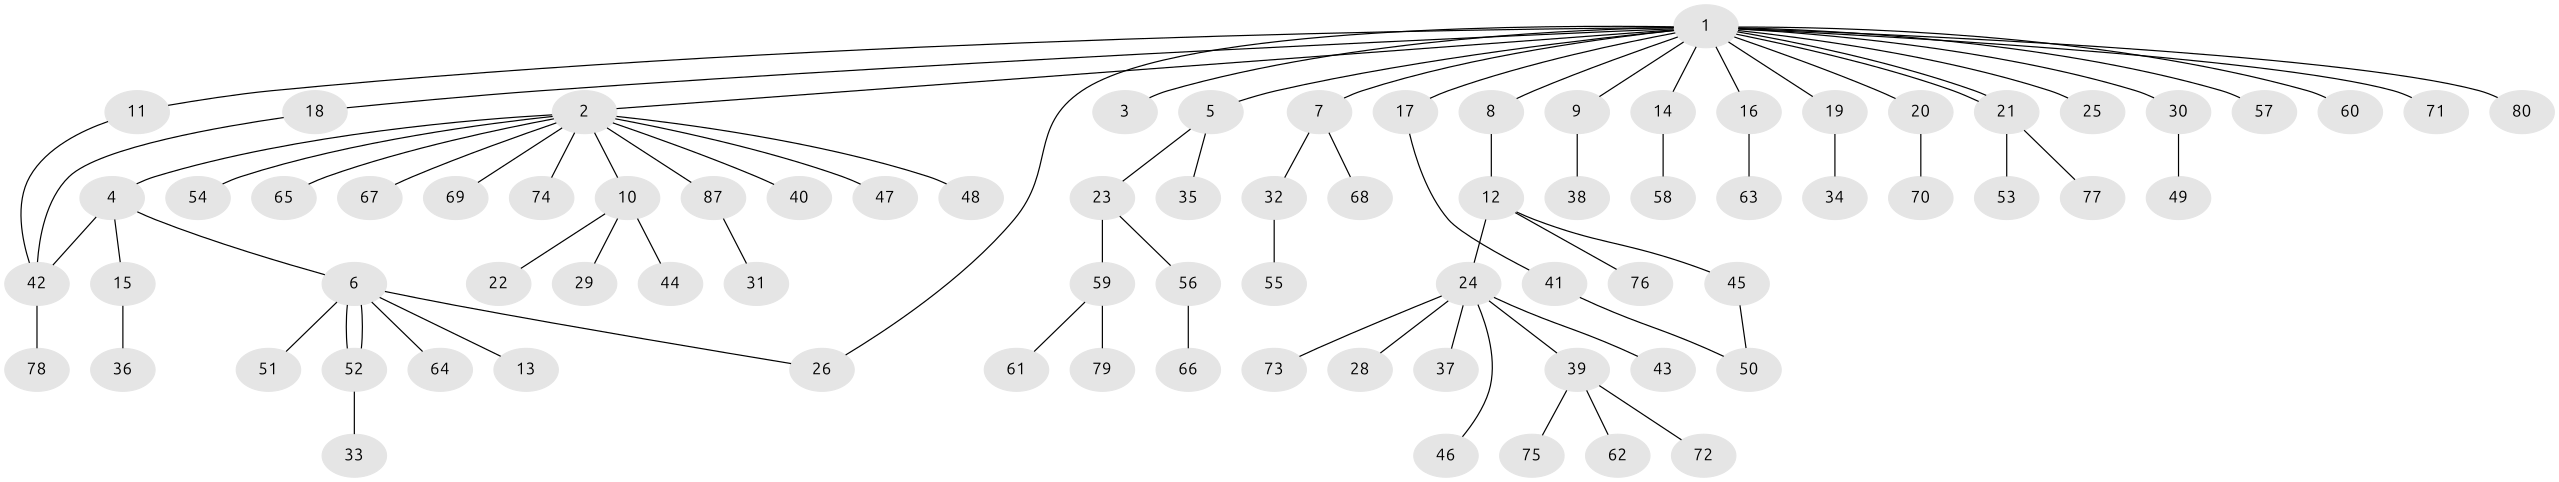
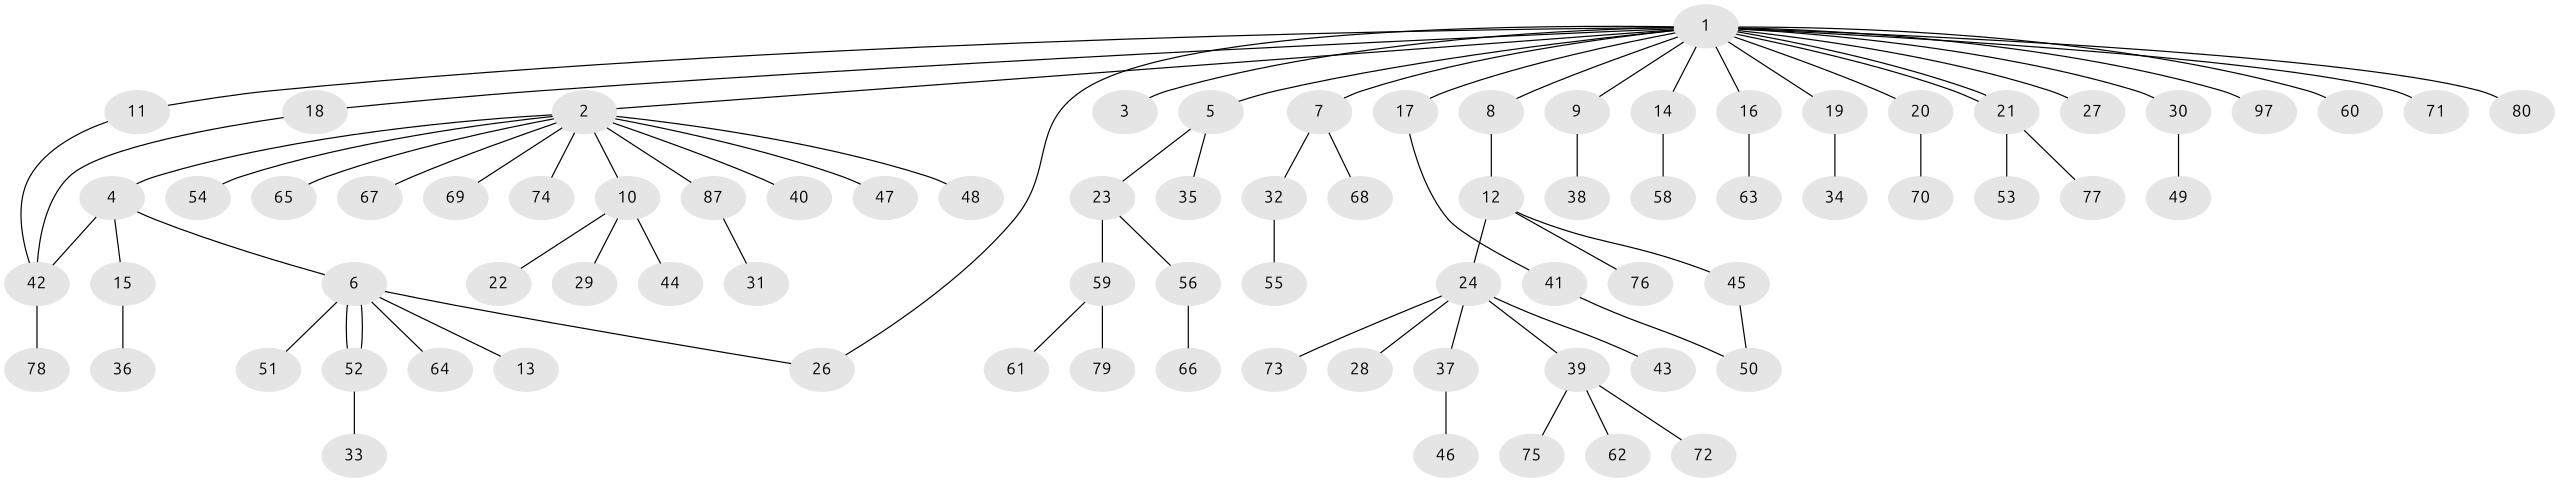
(2093, 112) -> (2093, 112)
(2264, 112) -> (2264, 112)
(1492, 374) -> (1446, 413)
